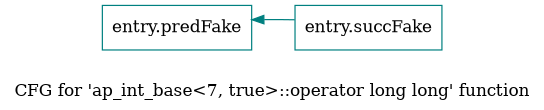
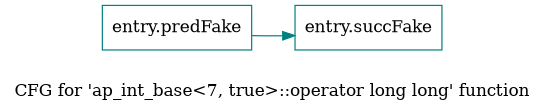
(279, 20) -> (267, 36)
